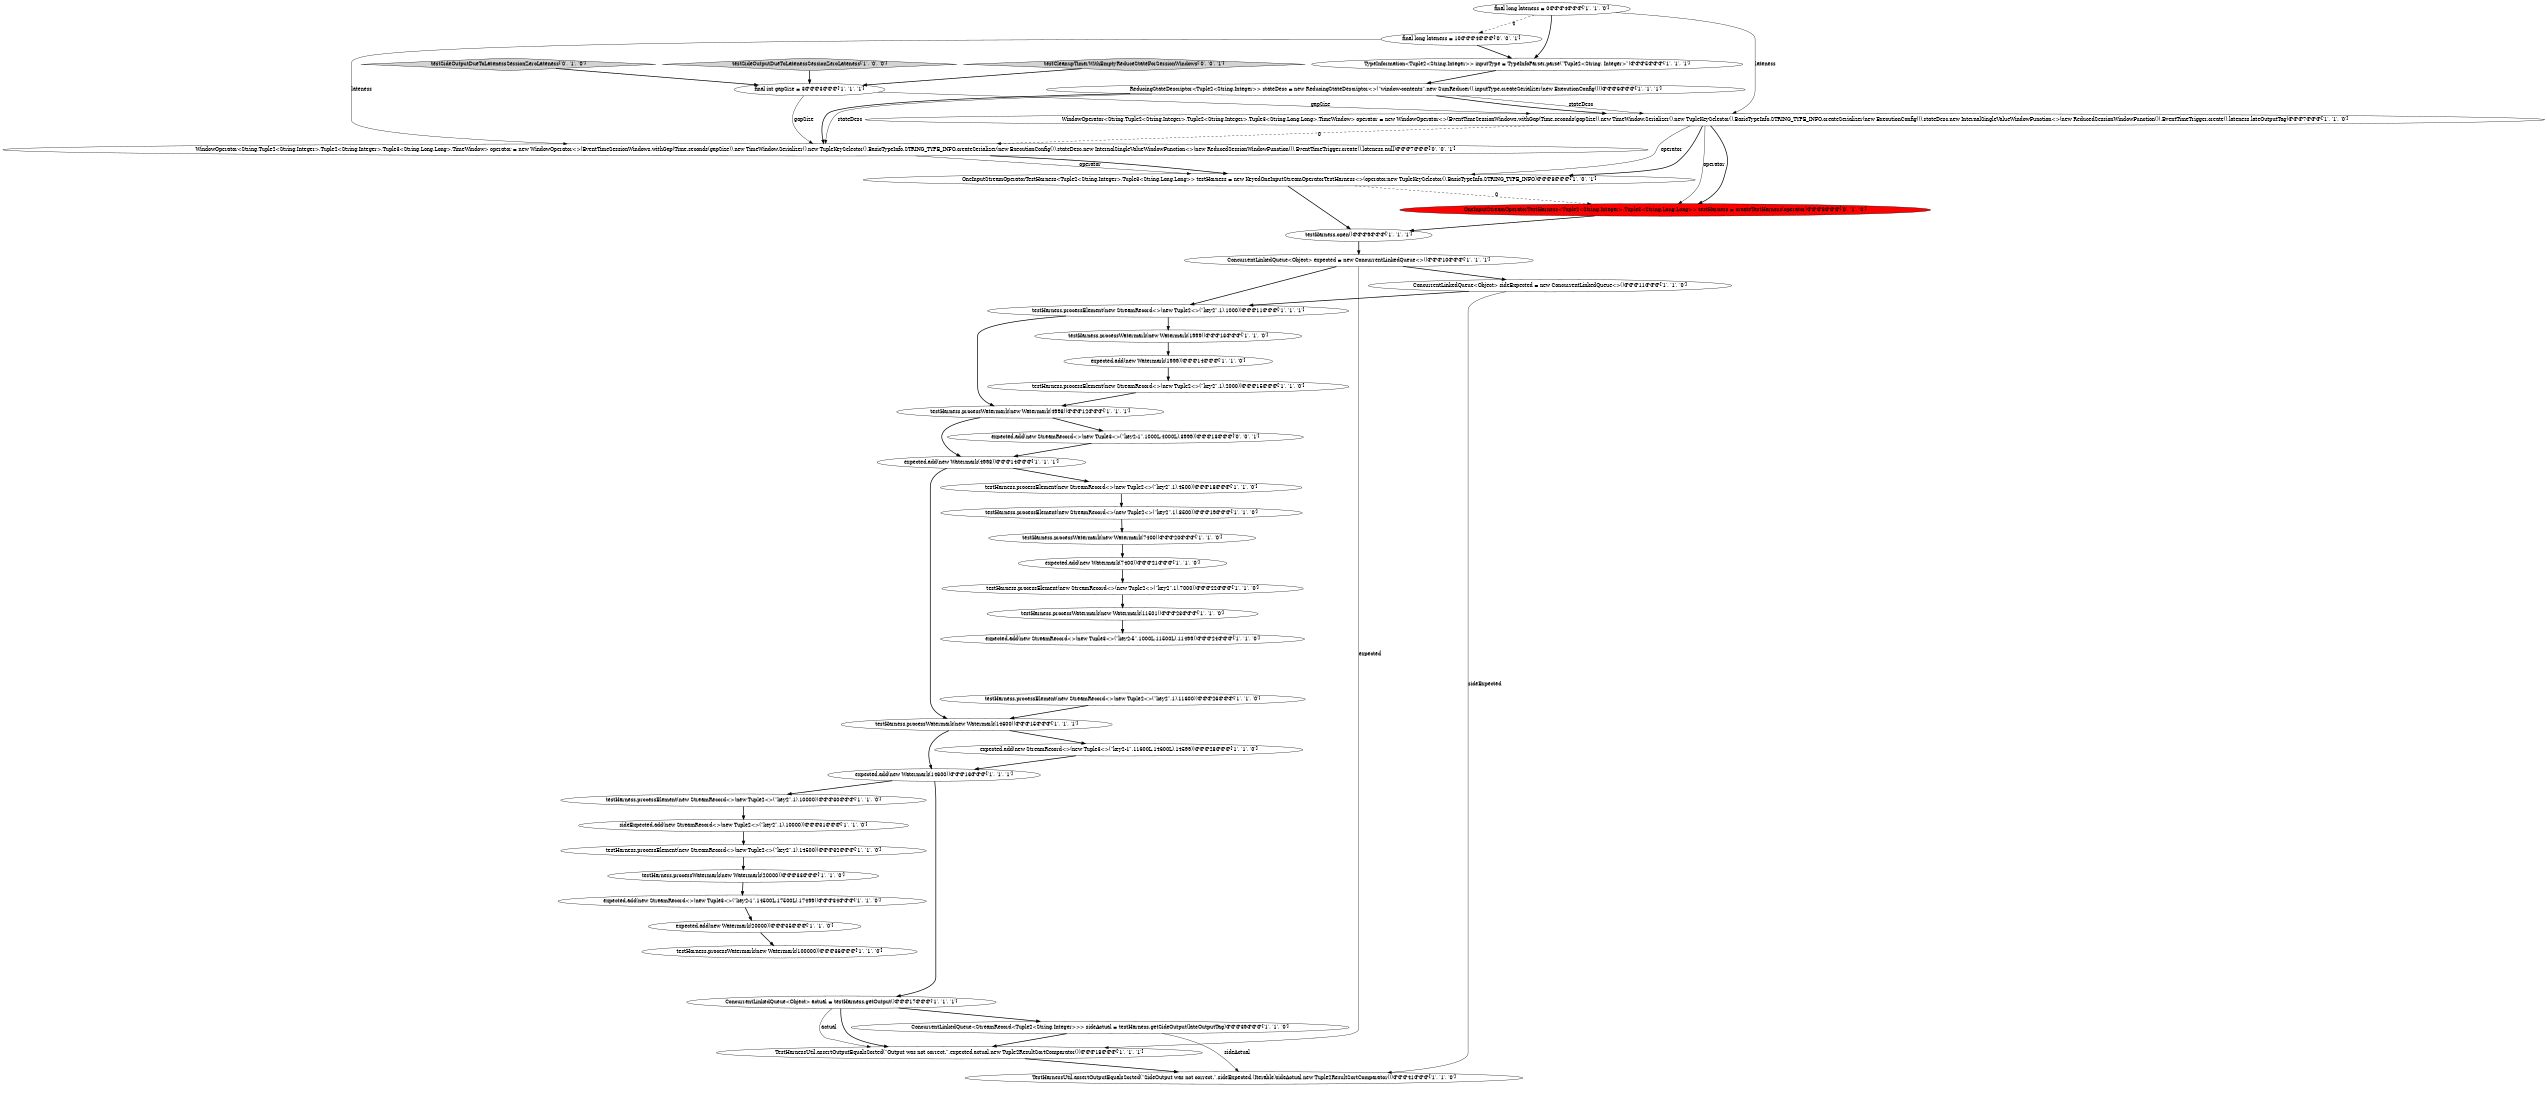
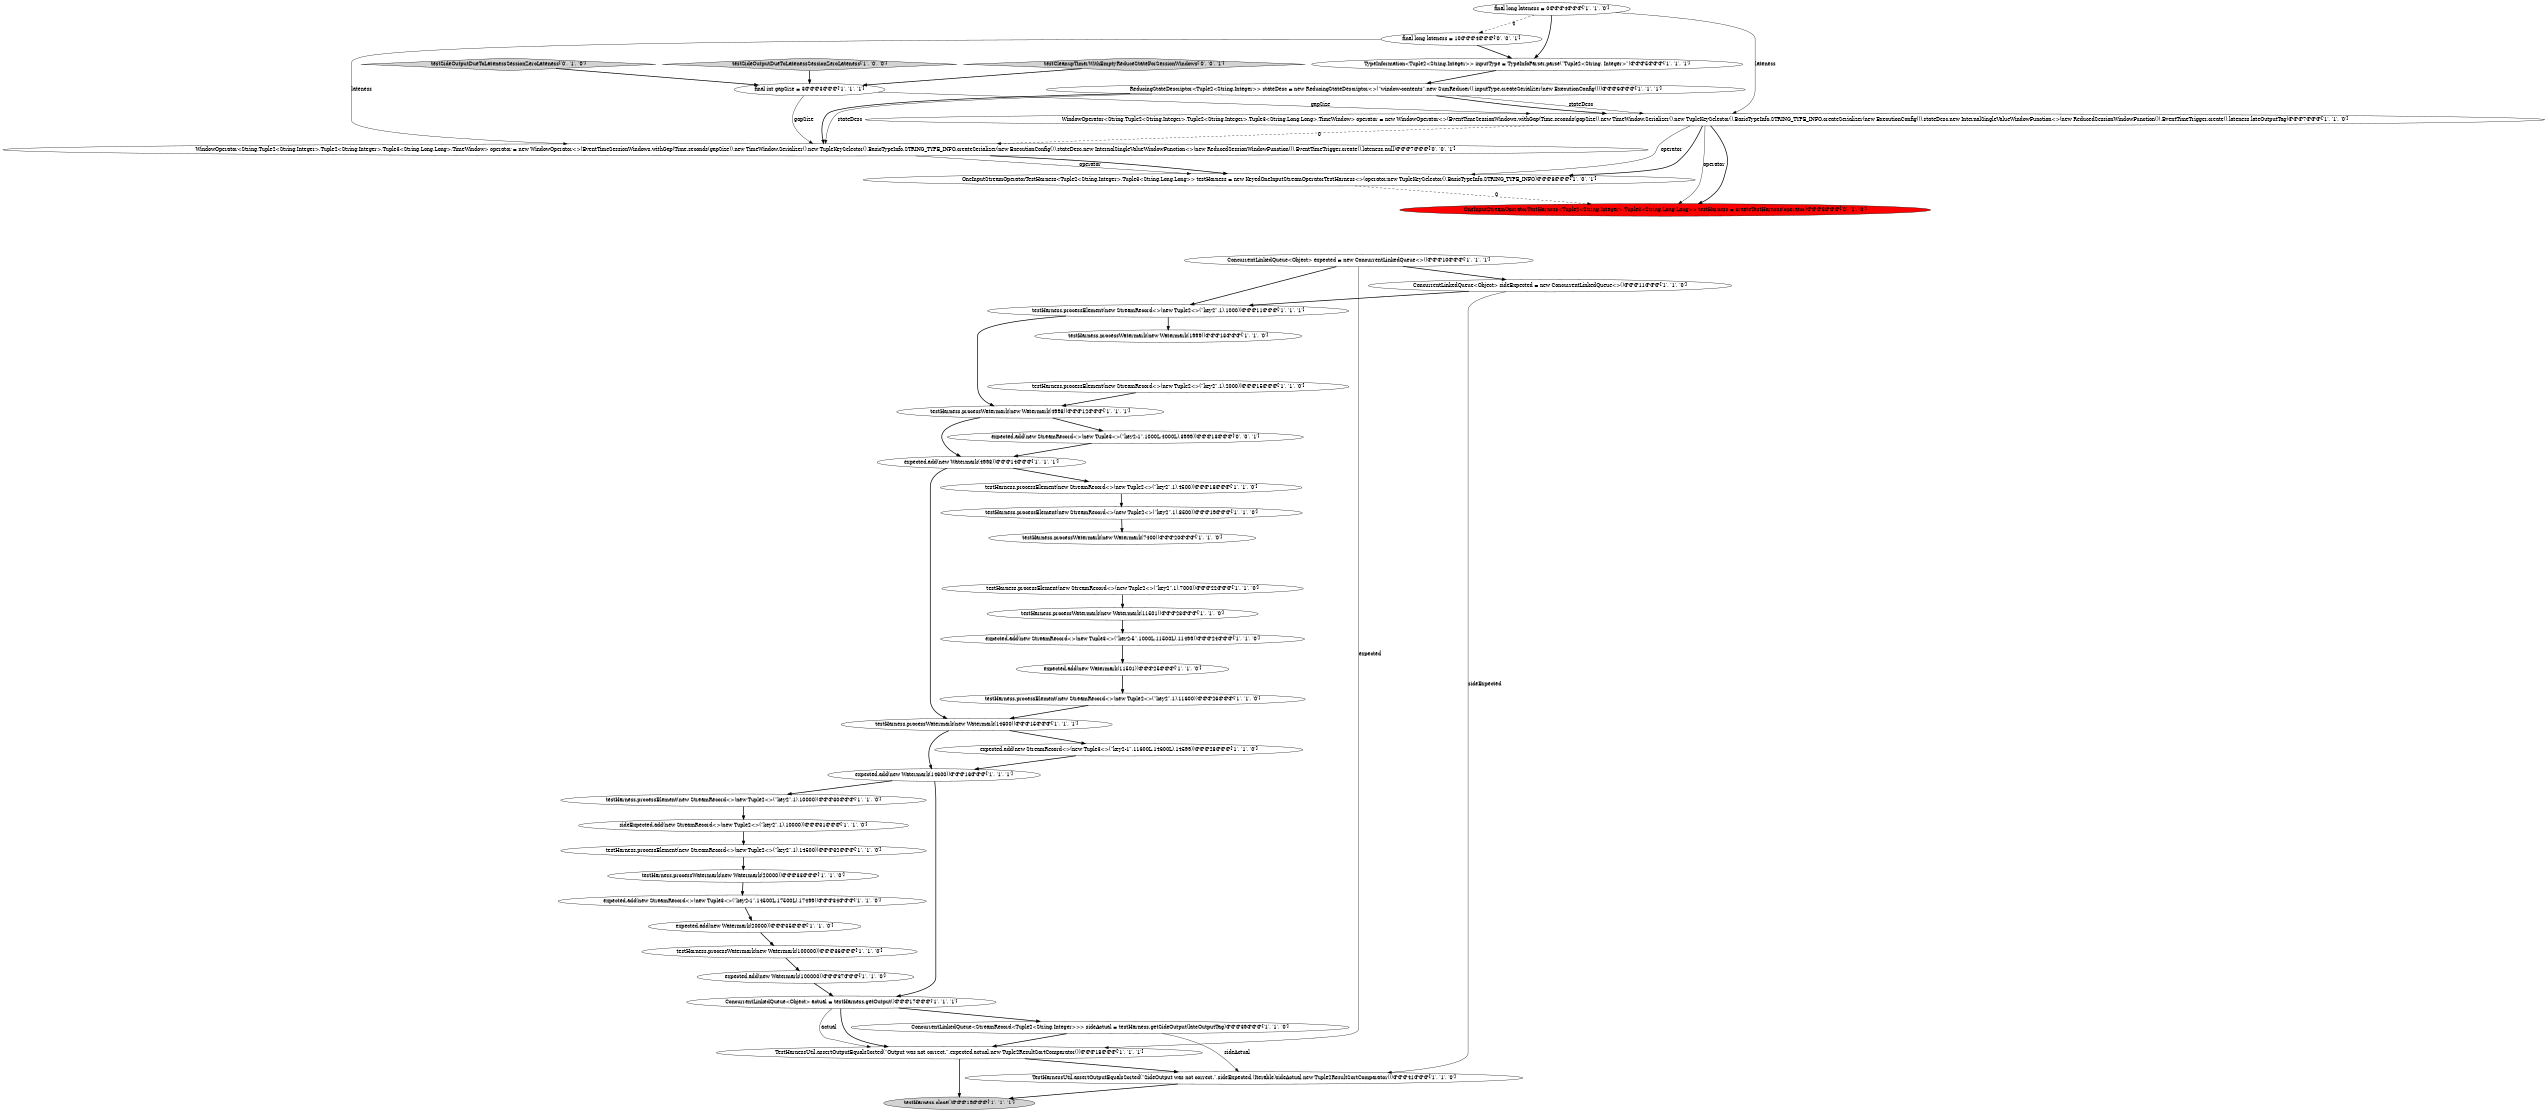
(1359, 235) -> none
(1168, 361) -> none
(1123, 563) -> none
none -> (1123, 669)
none -> (805, 977)
none -> (959, 1103)
